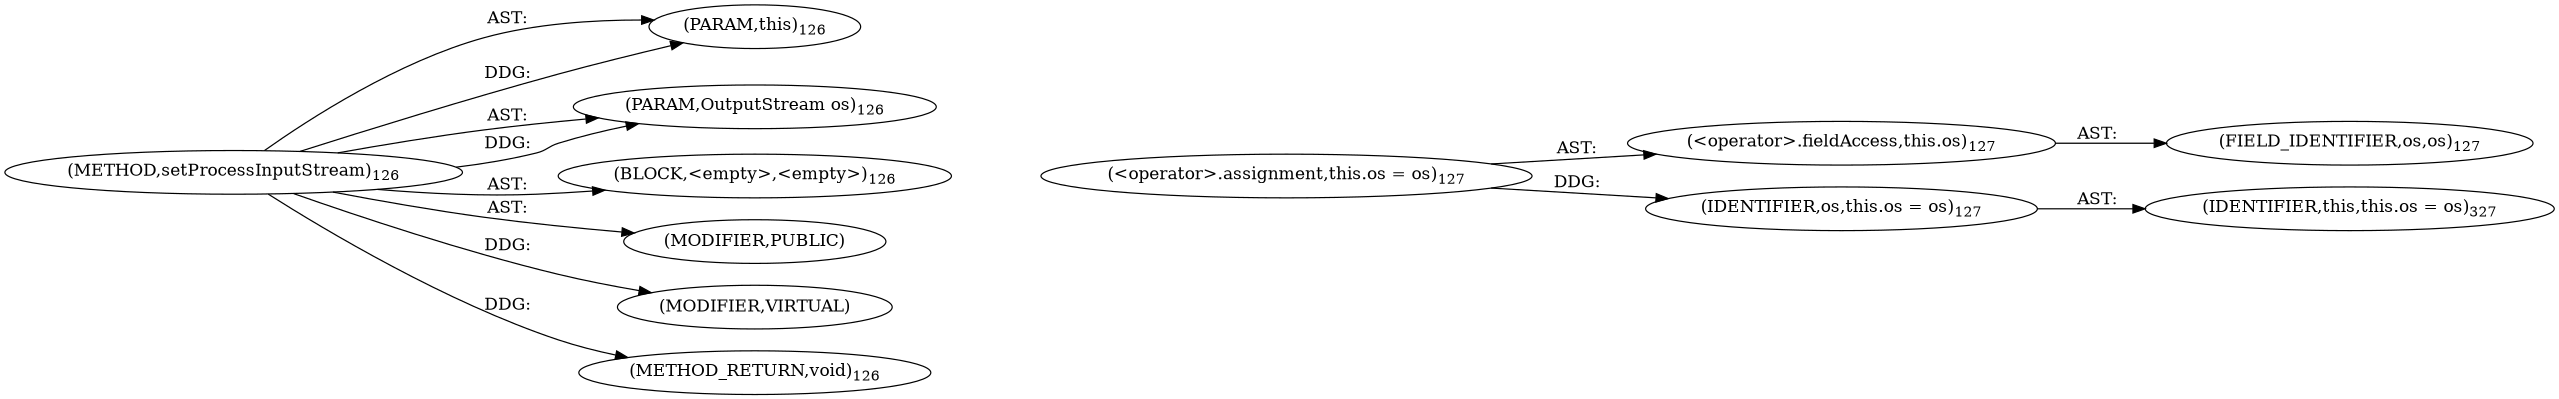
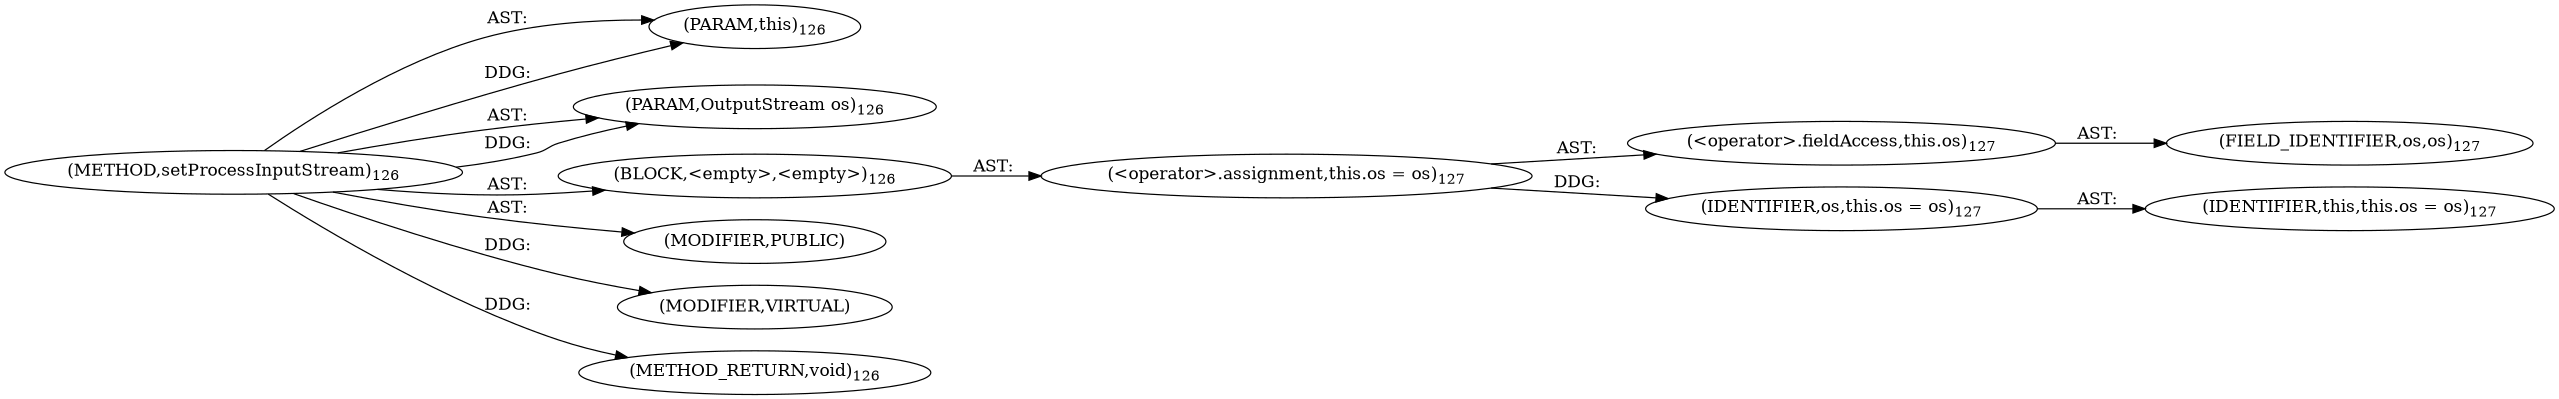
none -> (990, 176)
(2483, 207) -> (2483, 207)
